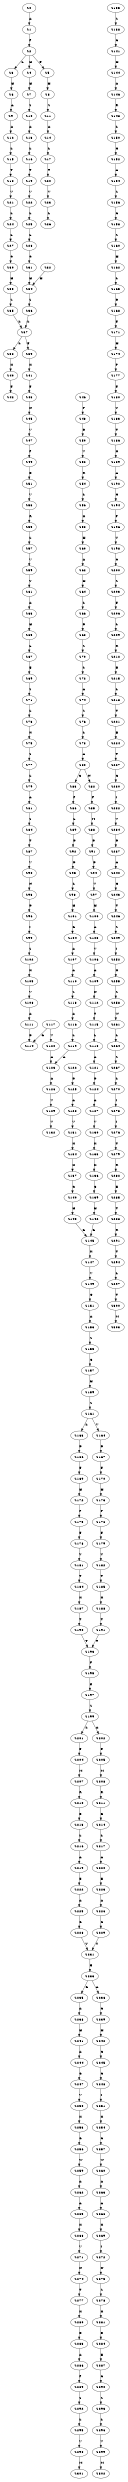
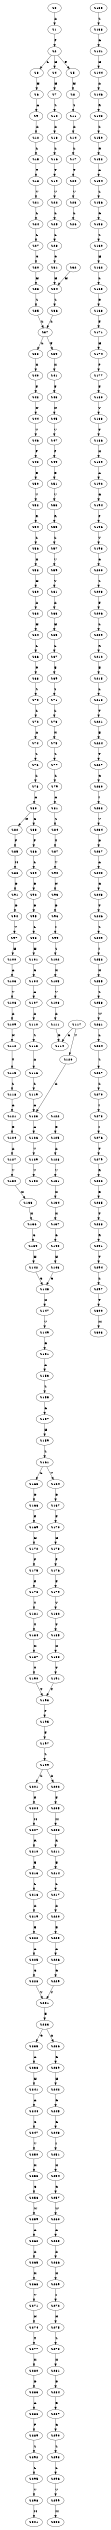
none -> (36, 419)
